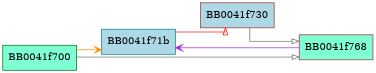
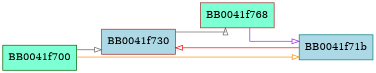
(241, 48) -> (264, 41)
(86, 50) -> (184, 57)
(184, 57) -> (86, 50)
